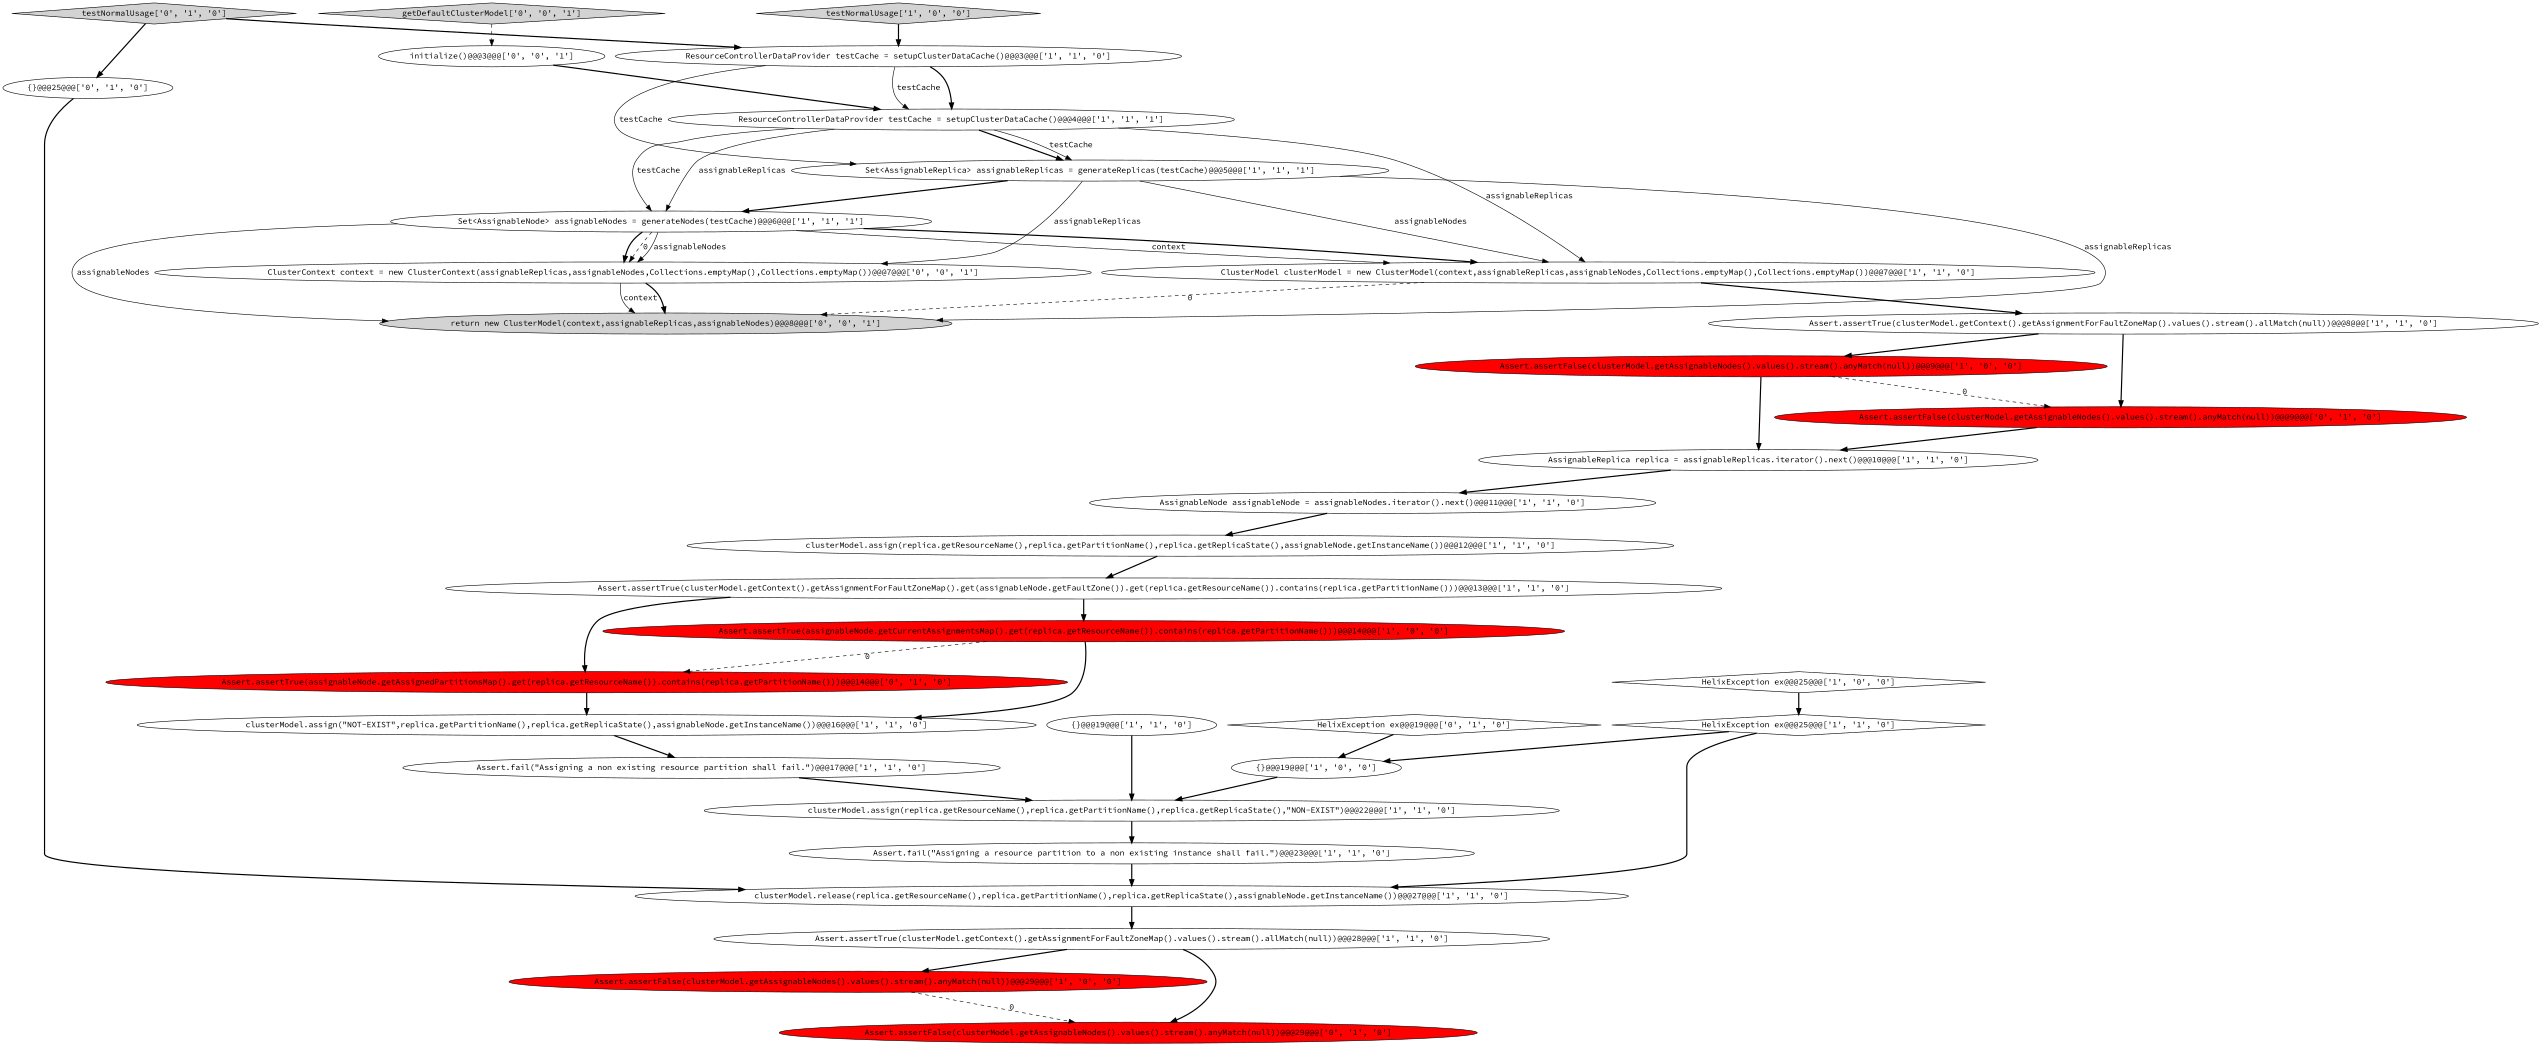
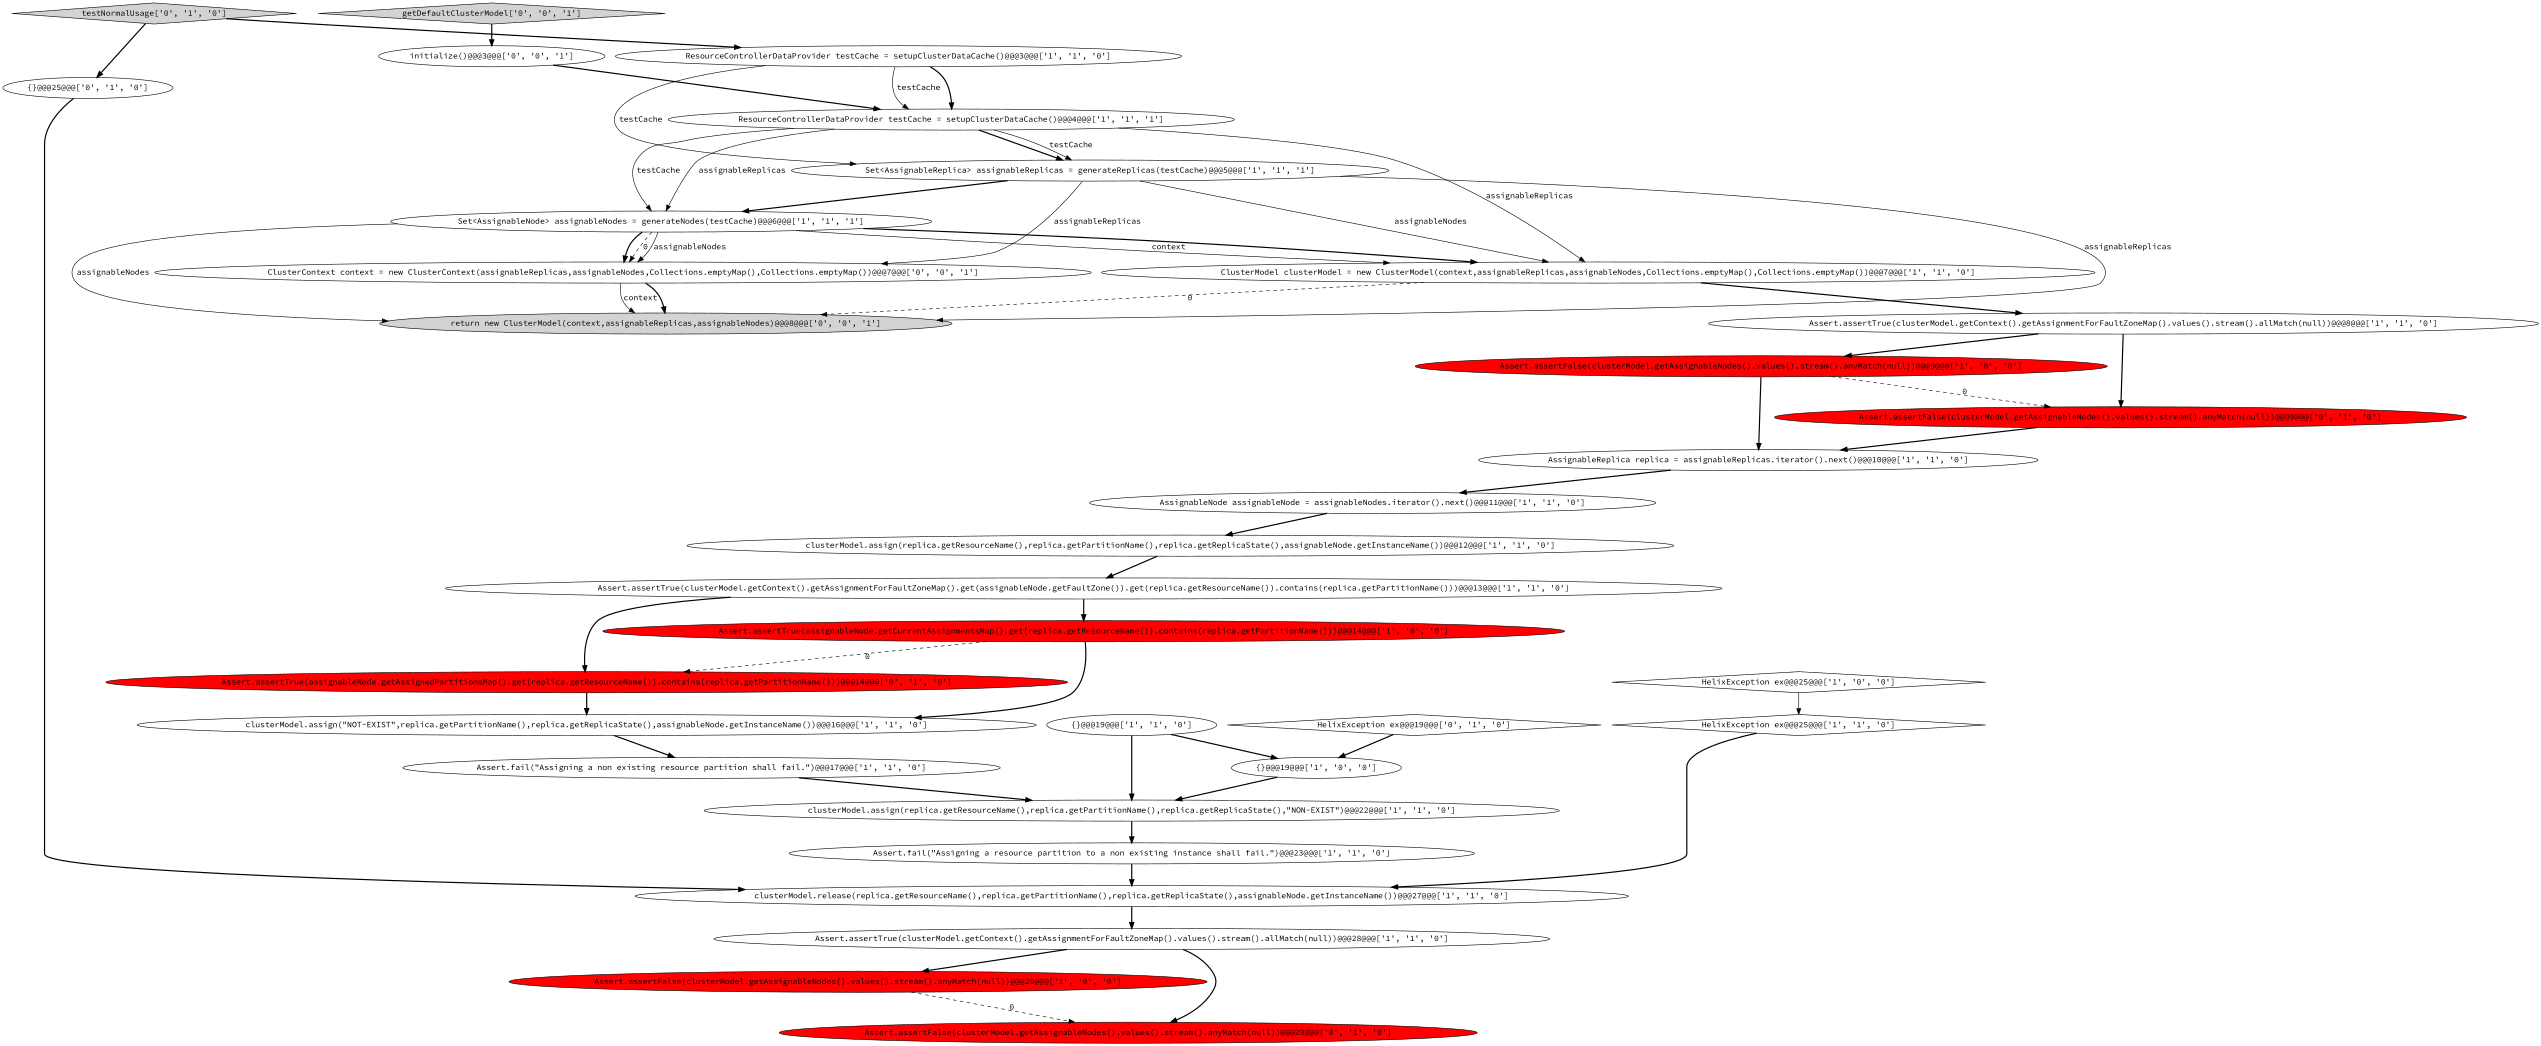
(899, 13) -> none
(492, 30) -> (492, 30)
(1799, 701) -> (1799, 701)
(1559, 746) -> (1221, 746)
